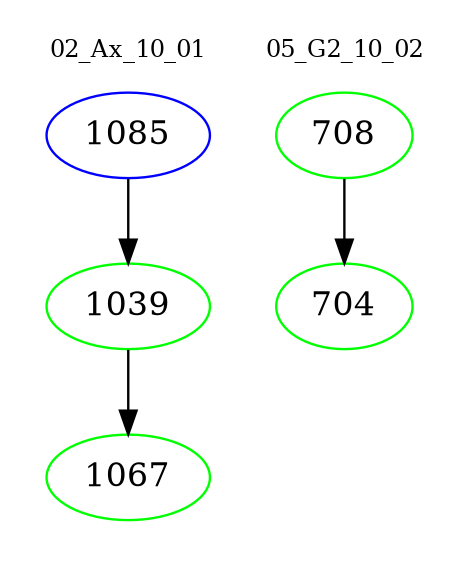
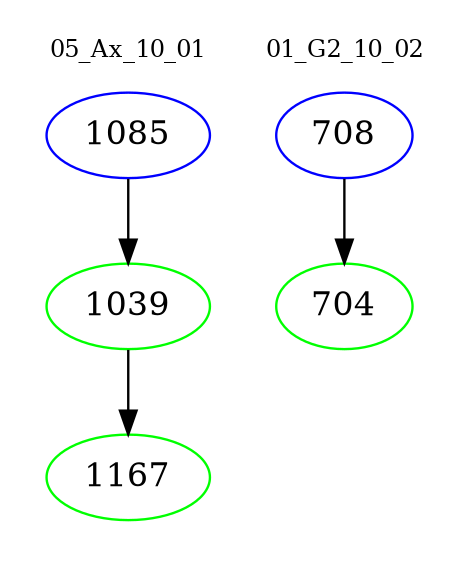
(128, 51) -> (128, 51)
(346, 51) -> (346, 51)
(344, 135) -> (344, 135)
(128, 477) -> (128, 477)
